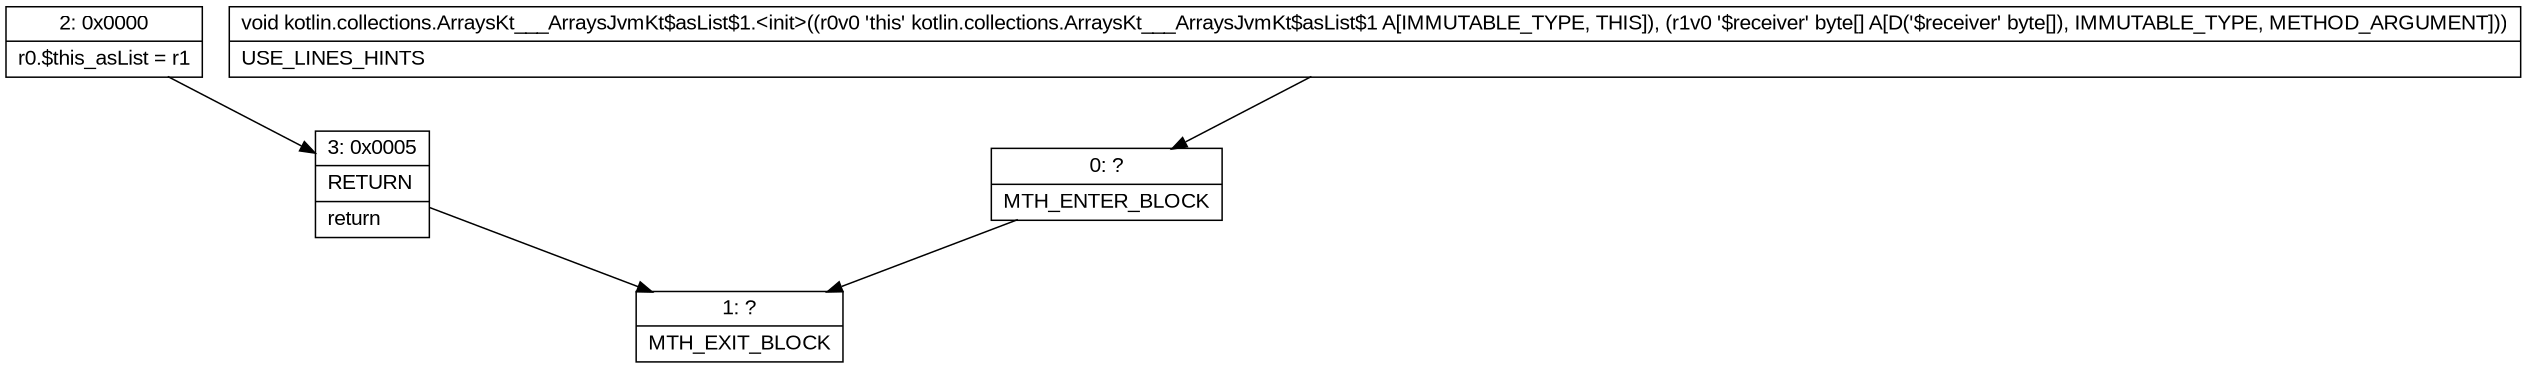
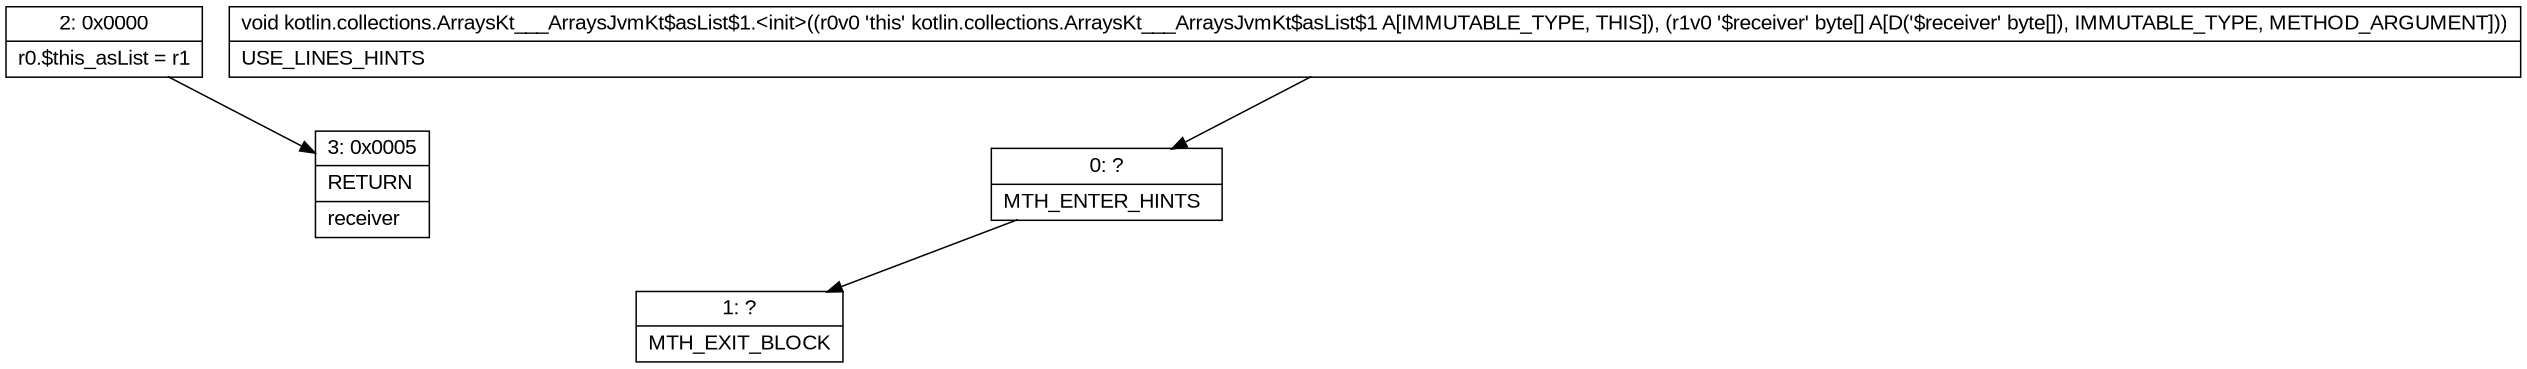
(1107, 202) -> (1102, 202)
(354, 219) -> (364, 219)
(534, 247) -> none
